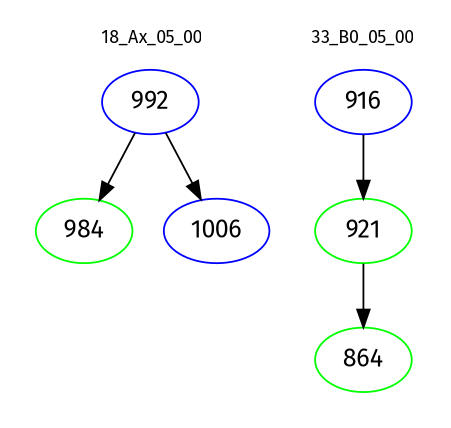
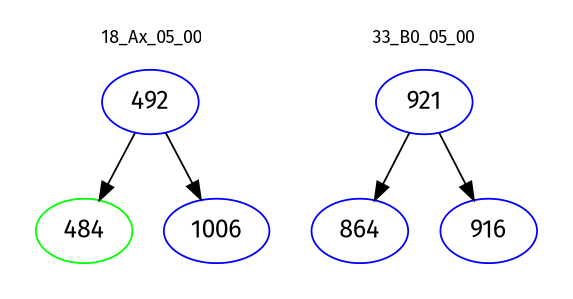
(150, 102) -> (150, 102)
(363, 158) -> (452, 158)
(84, 231) -> (84, 231)
(363, 231) -> (424, 102)
(363, 360) -> (360, 231)
